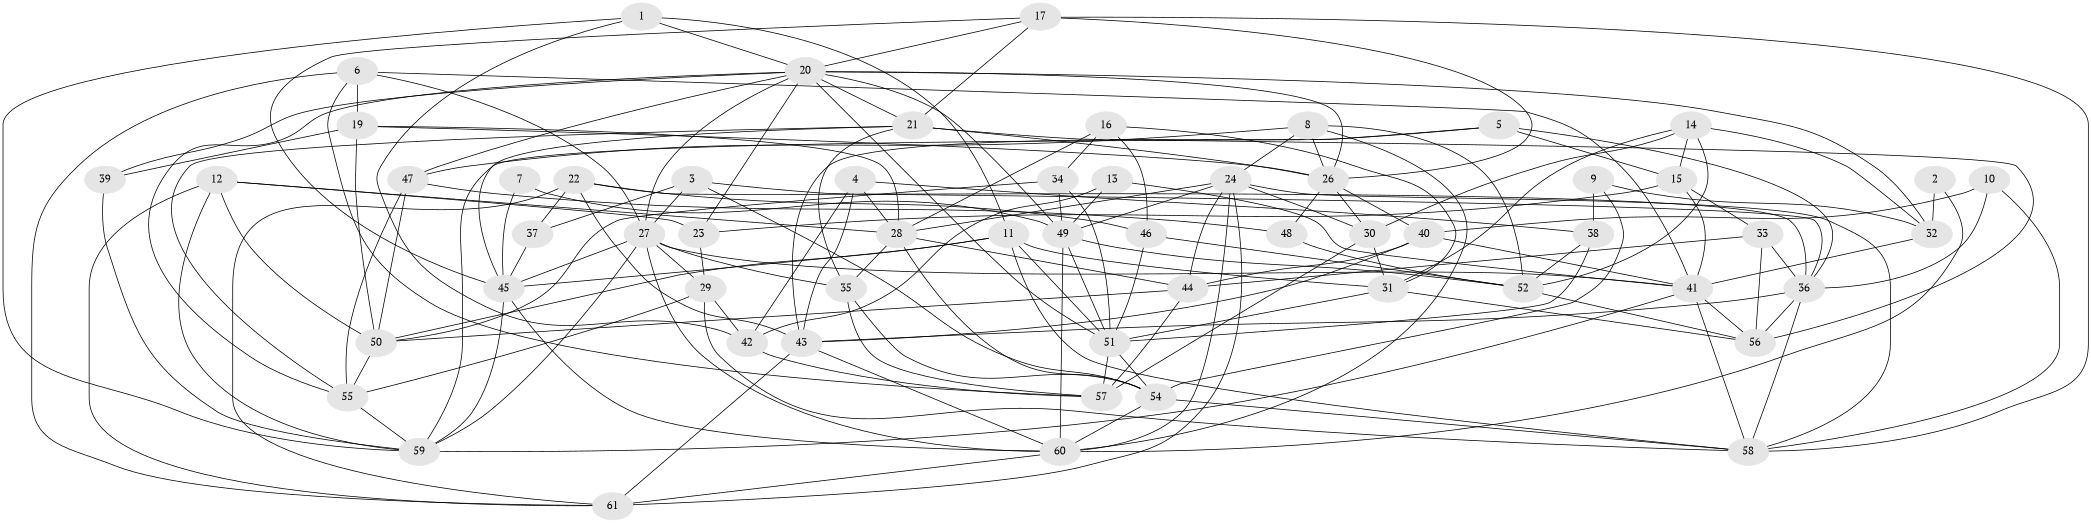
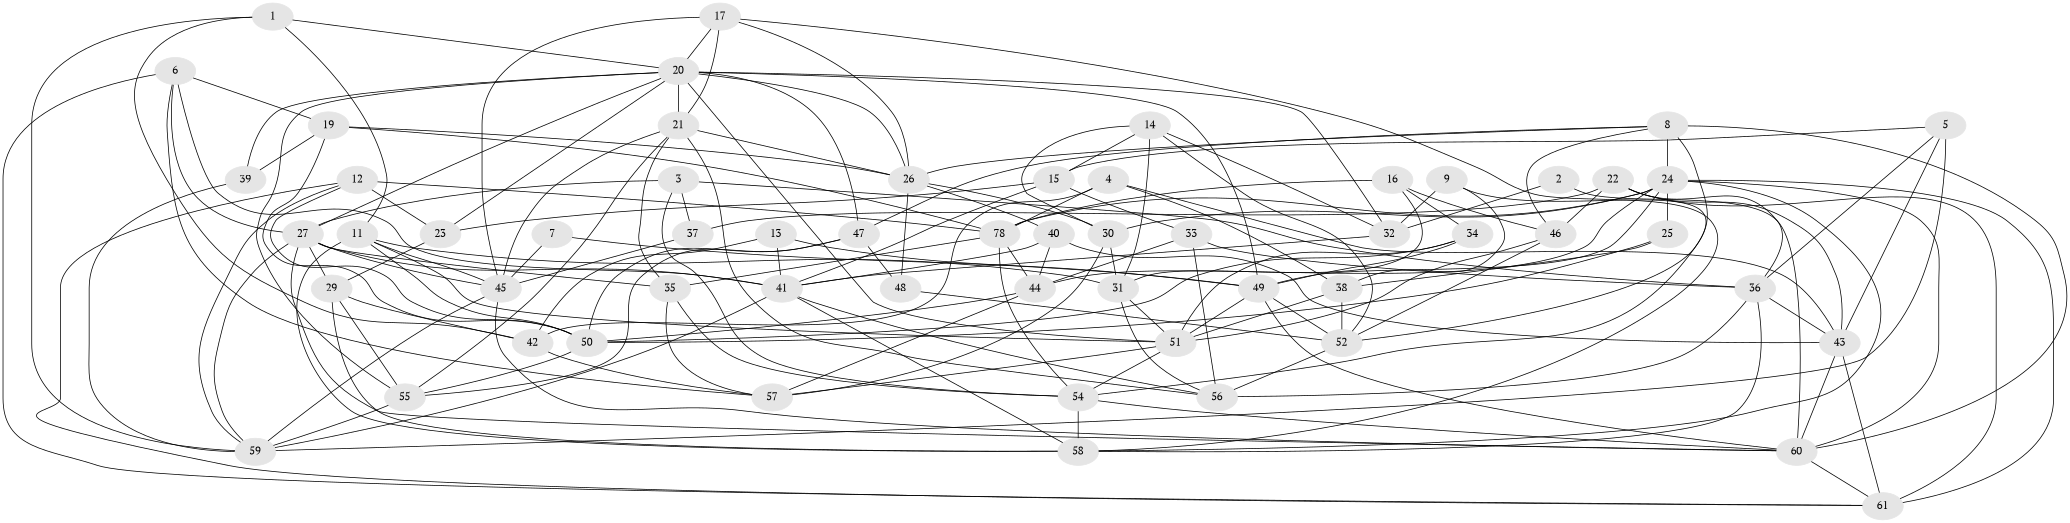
none -> (1558, 151)
(1989, 180) -> none
(897, 234) -> (1000, 234)
none -> (1668, 234)
